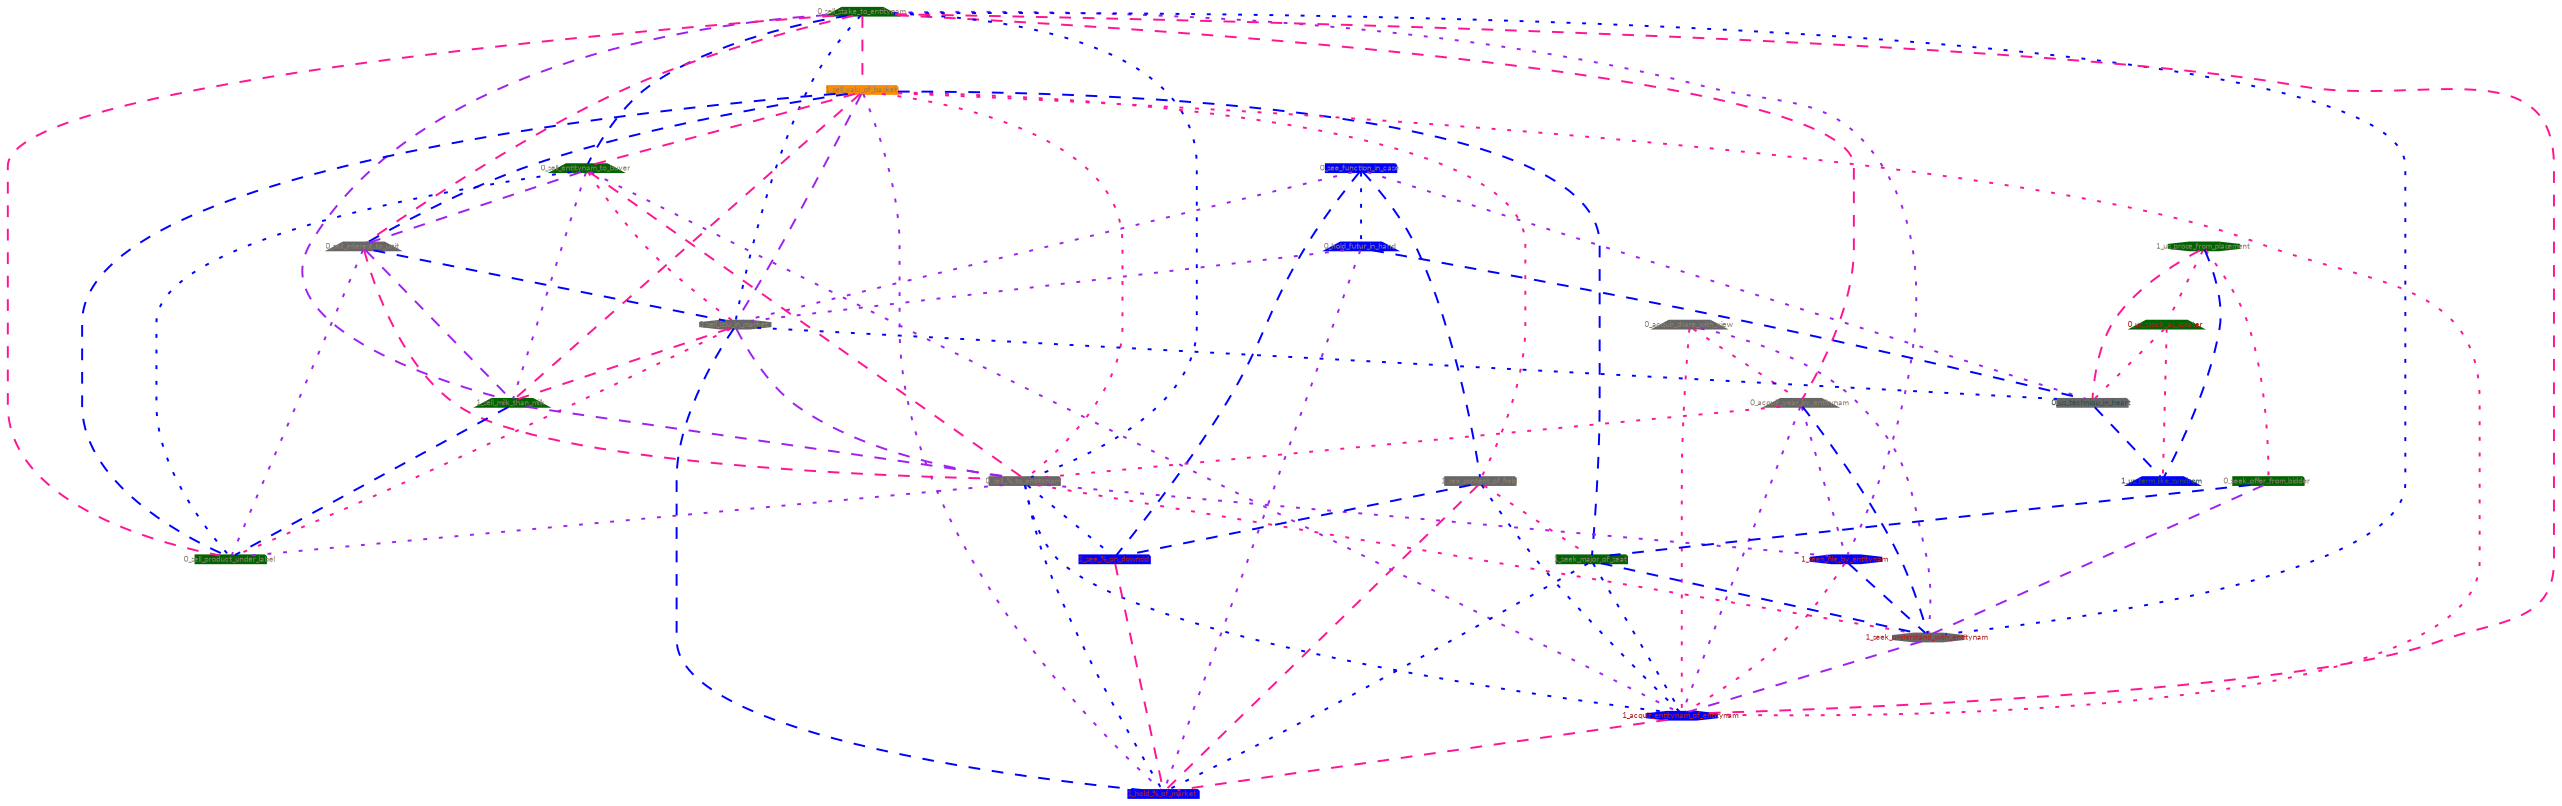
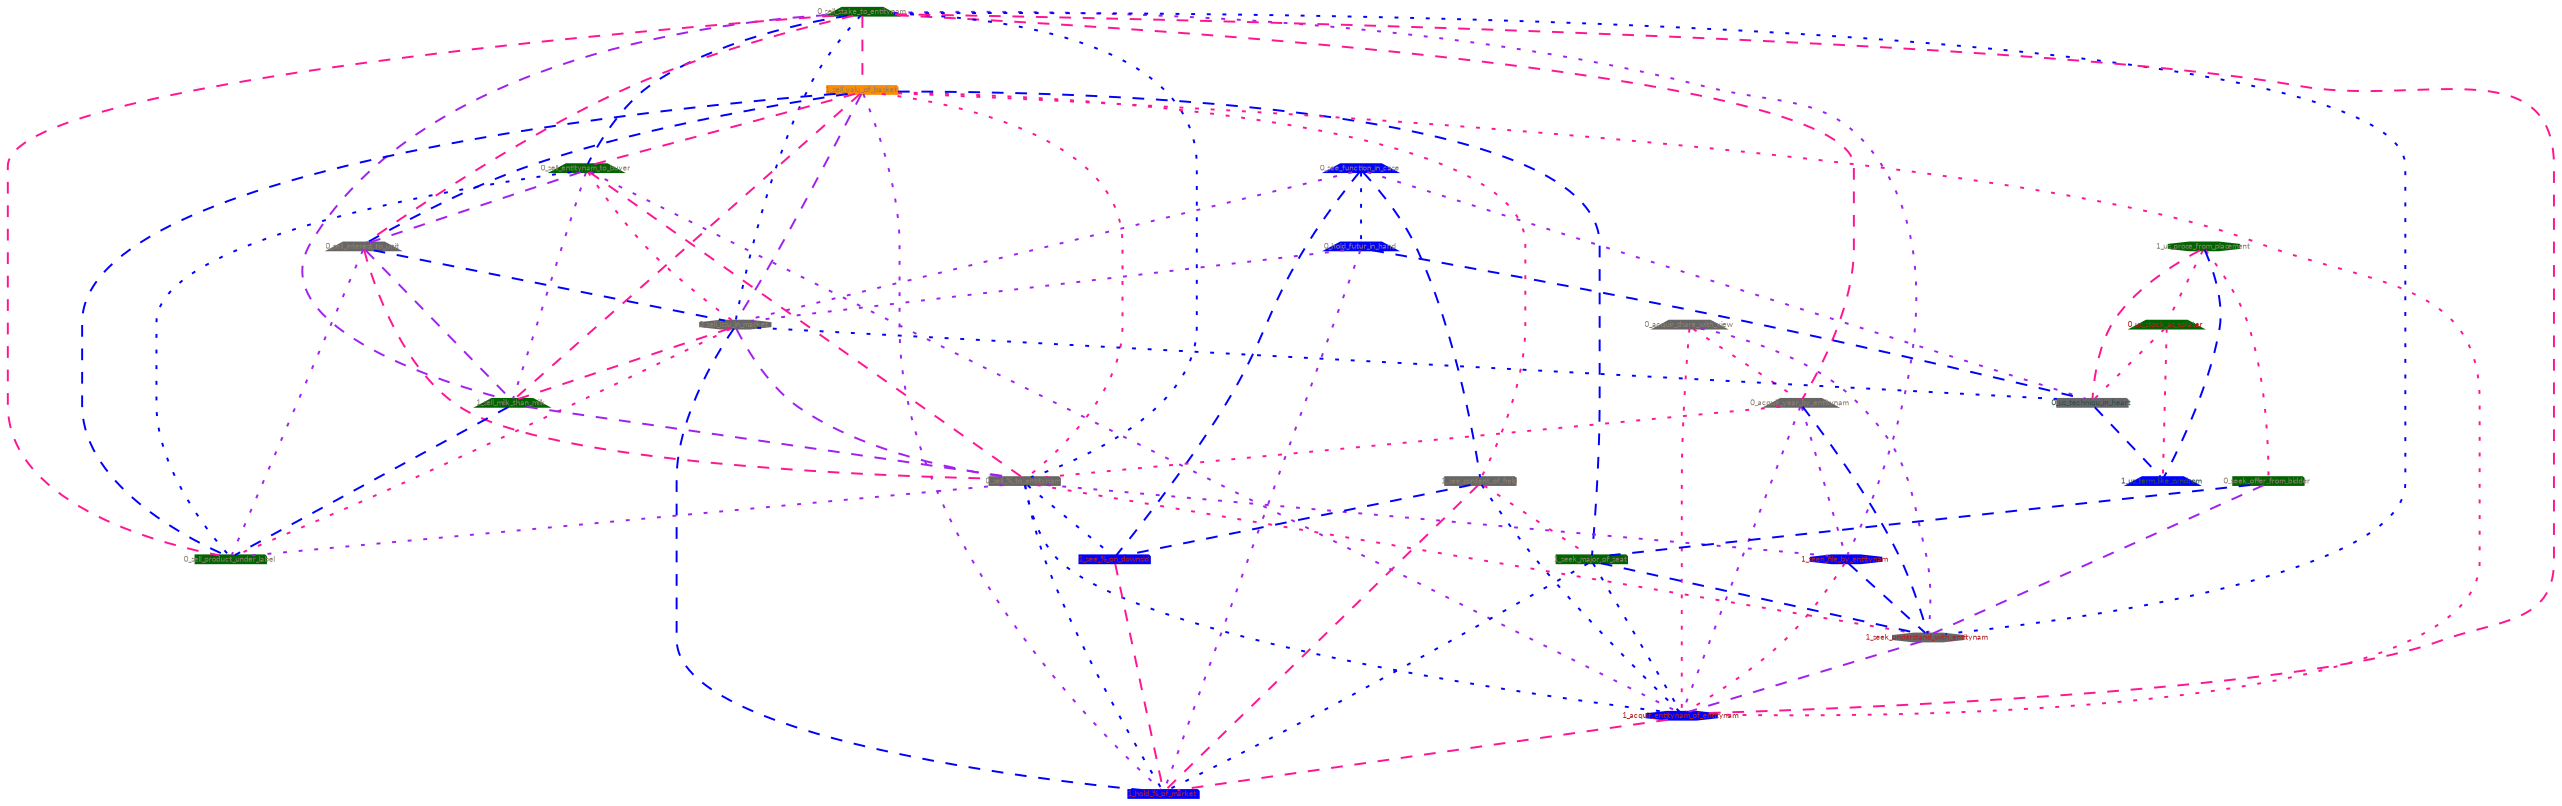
(1361, 168) -> (1361, 168)
